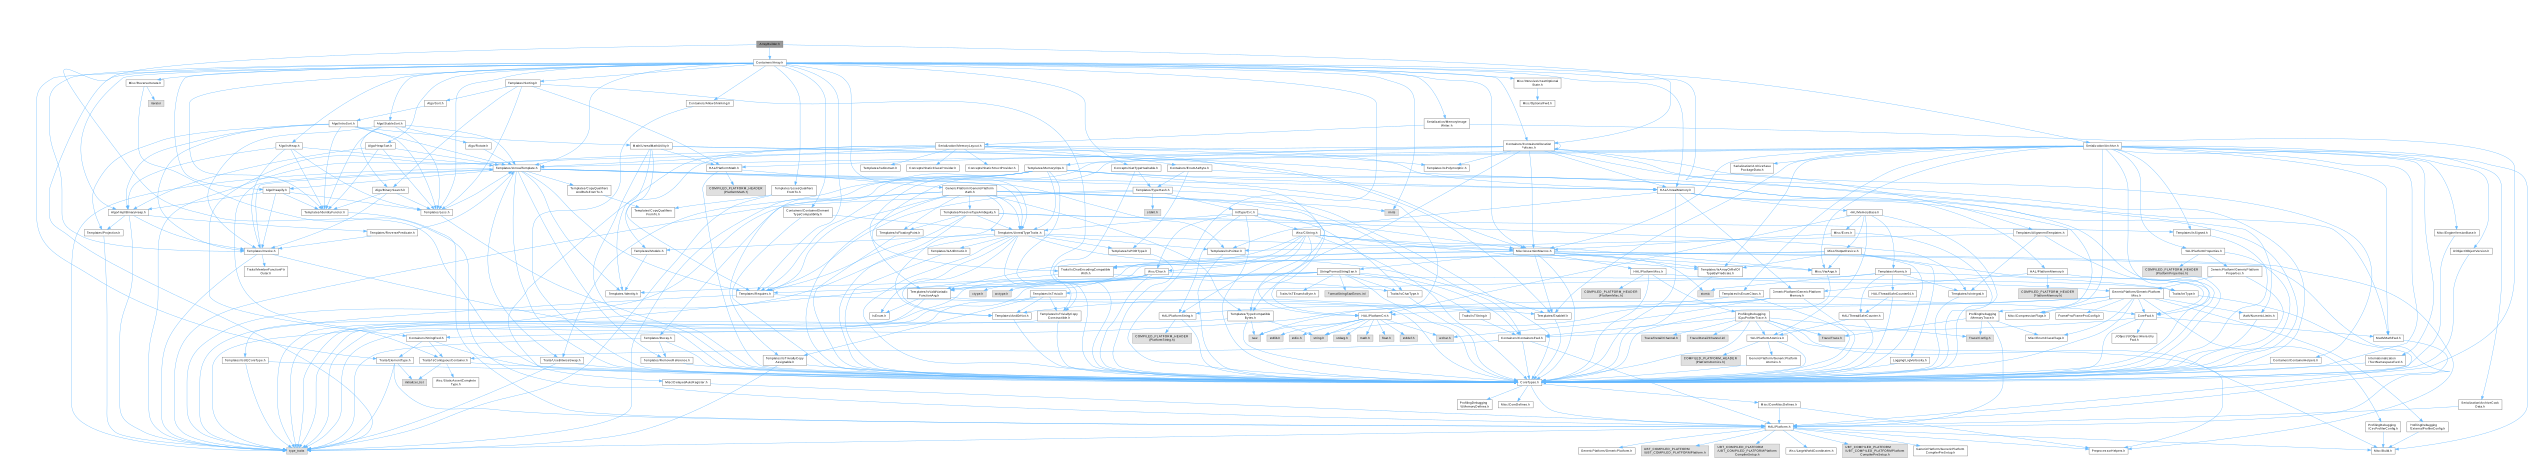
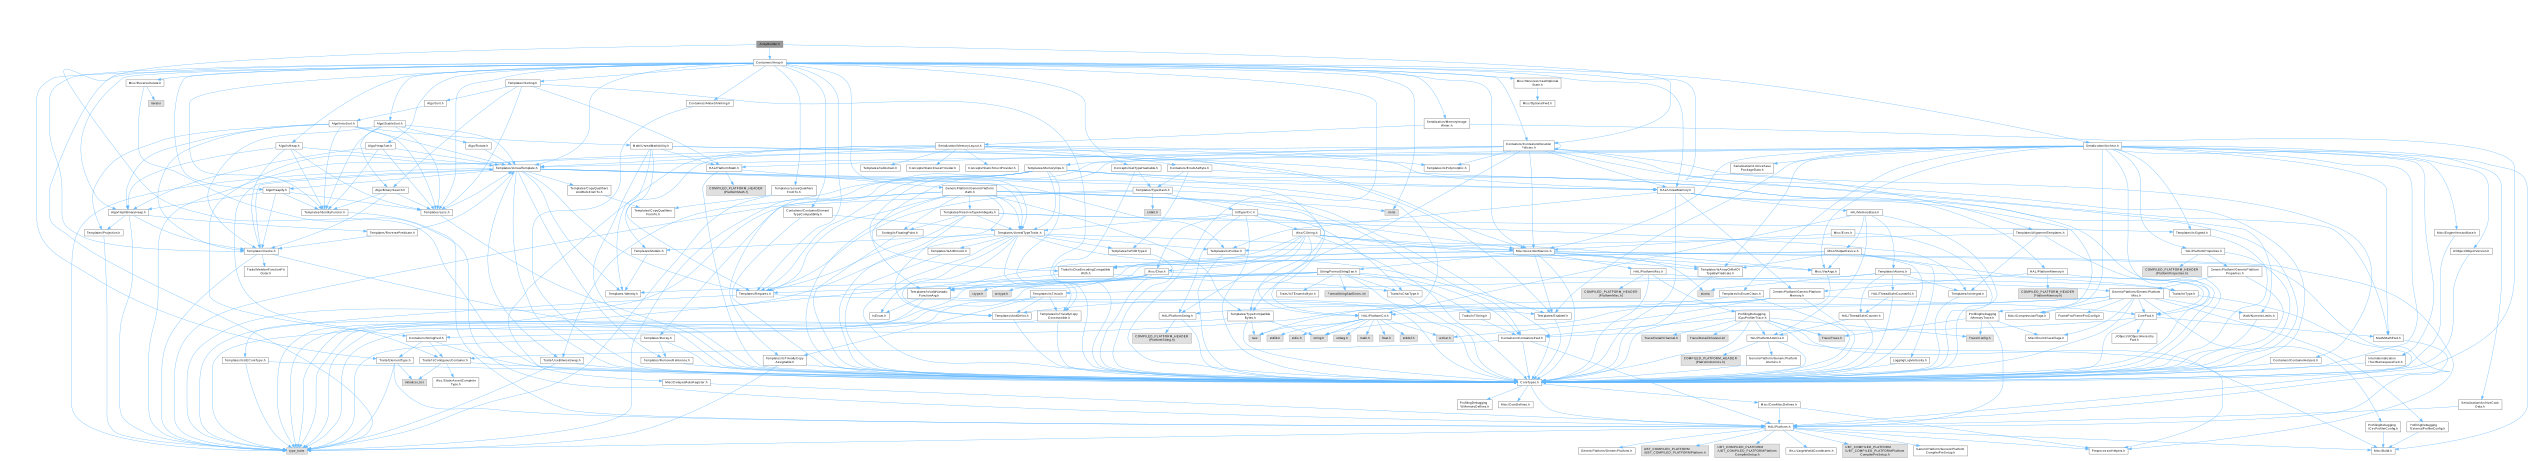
(1855, 221) -> none
(900, 233) -> (900, 233)
